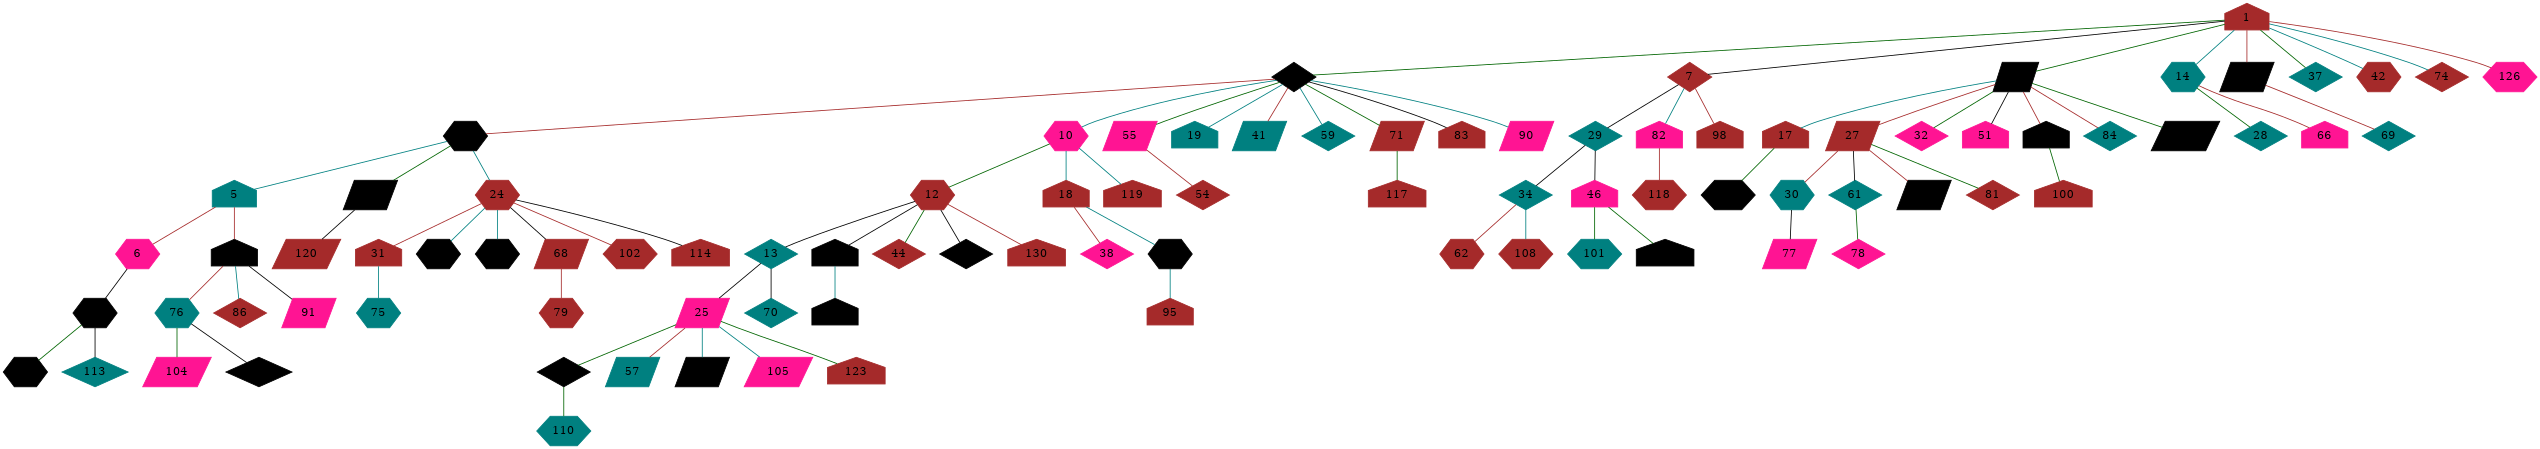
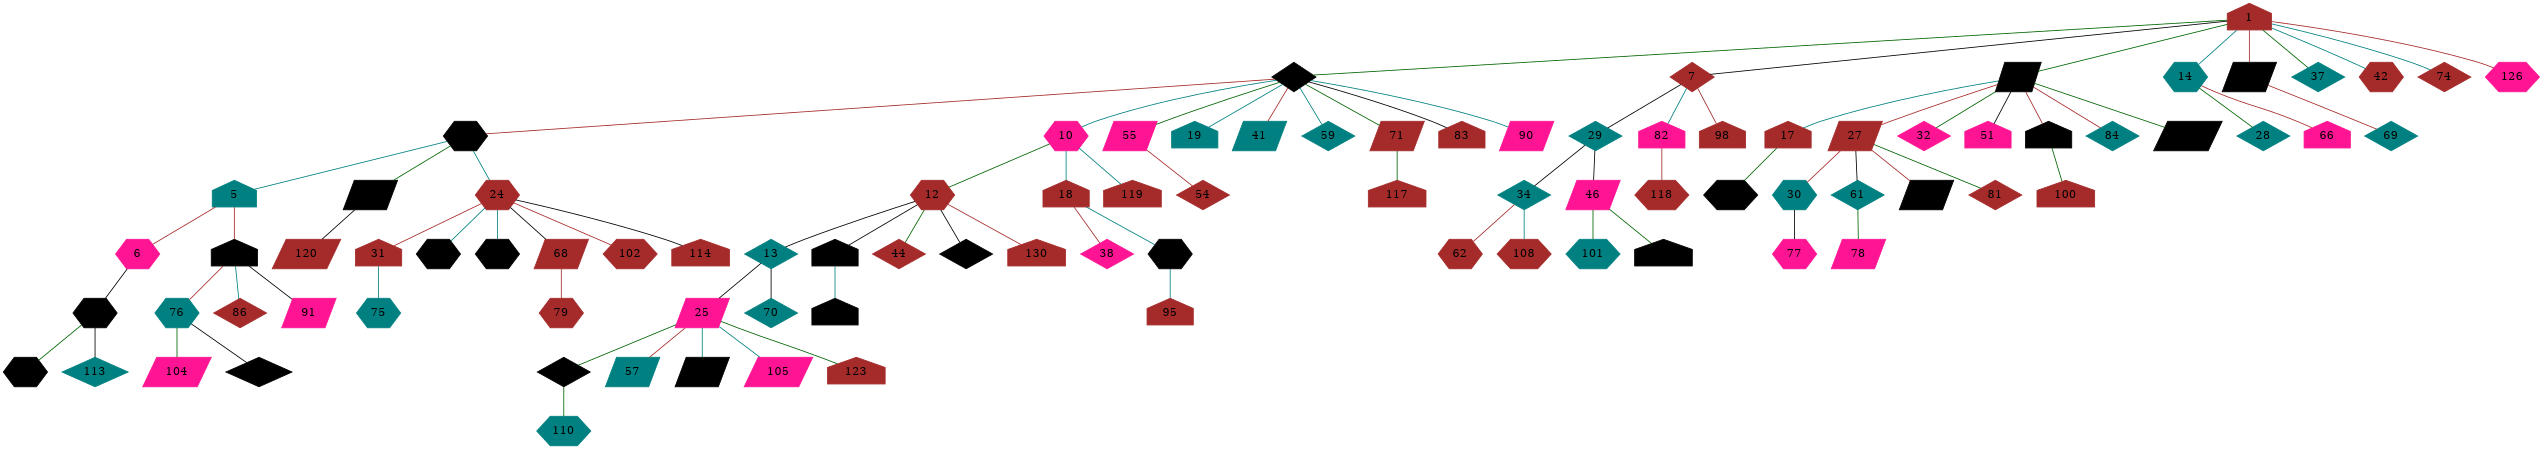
(1595, 195) -> (1593, 195)
(1790, 254) -> (1795, 254)
(1858, 254) -> (1858, 254)
